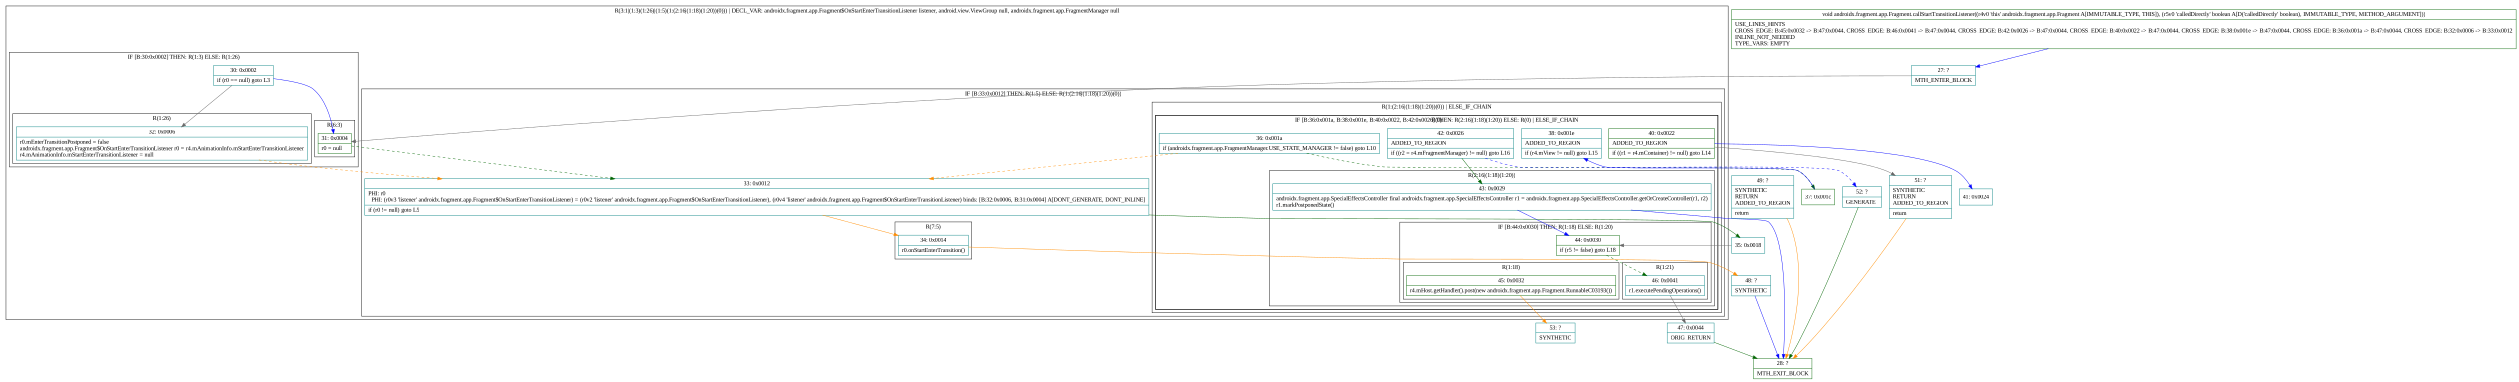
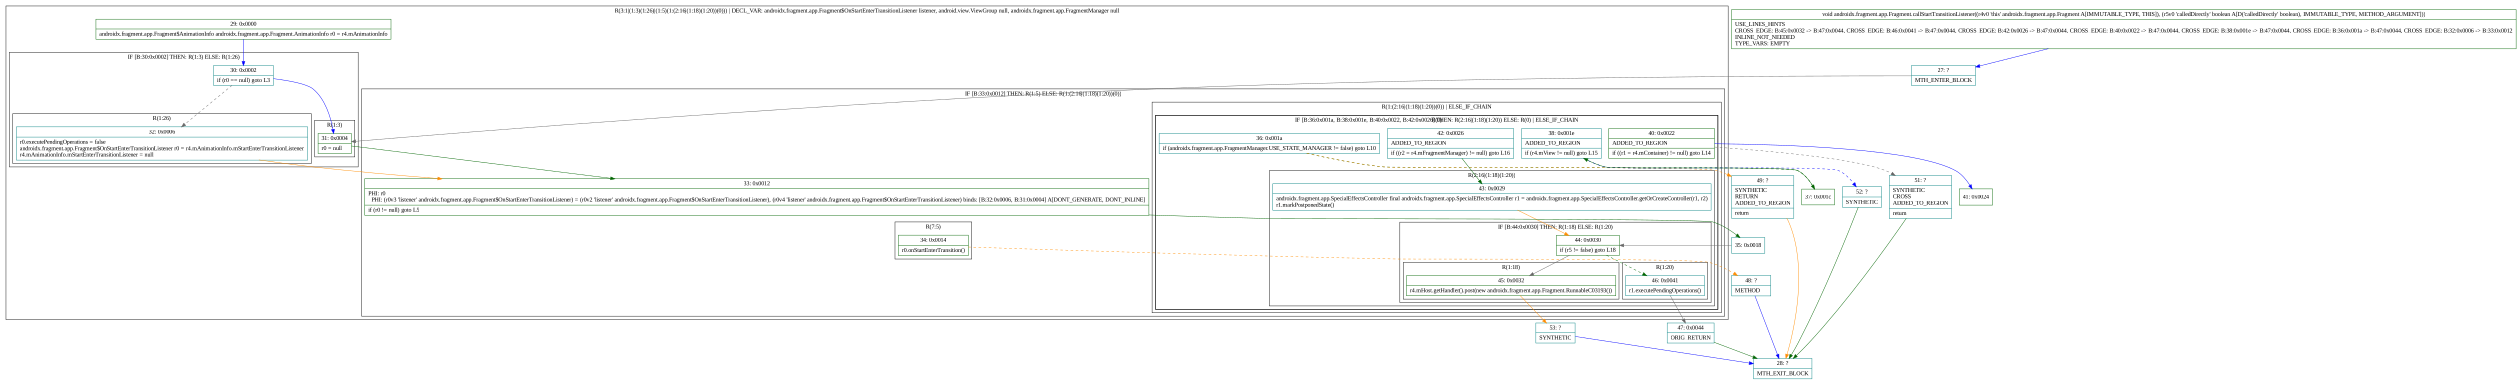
none -> (243, 29)
(208, 105) -> (208, 105)
(335, 125) -> (335, 125)
(64, 142) -> (63, 142)
(1804, 155) -> (1804, 155)
(481, 162) -> (481, 162)
(1056, 166) -> (1517, 168)
(1671, 167) -> (1720, 168)
(1705, 168) -> (1705, 168)
(348, 171) -> (348, 171)
(757, 197) -> (757, 197)
(1904, 197) -> (1902, 197)
(1976, 197) -> (1976, 197)
(1861, 202) -> (1862, 202)
(1767, 221) -> (1662, 350)
(858, 225) -> none
(1547, 225) -> (1547, 225)
(933, 245) -> (933, 245)
(1352, 258) -> (1352, 258)
none -> (1550, 265)
(1665, 267) -> (1665, 267)
(1854, 289) -> (1854, 289)
(1751, 291) -> (1748, 291)
(1783, 369) -> (1783, 369)
